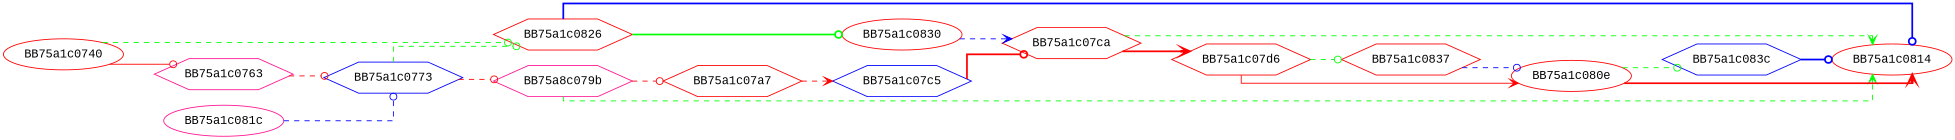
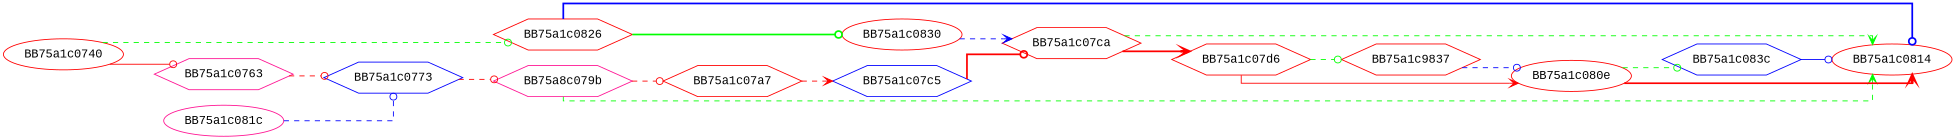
(445, 46) -> none
(1411, 60) -> (1411, 60)
(1813, 60) -> (1813, 60)
